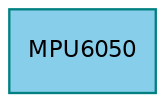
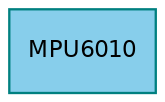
(83, 51) -> (83, 51)
